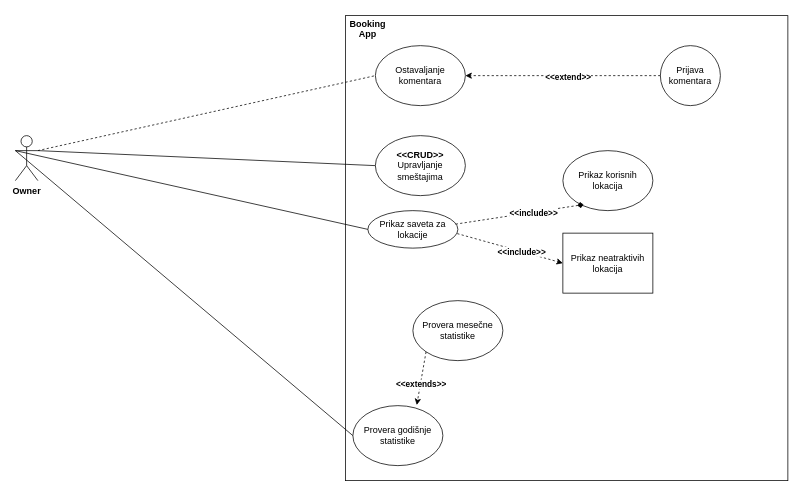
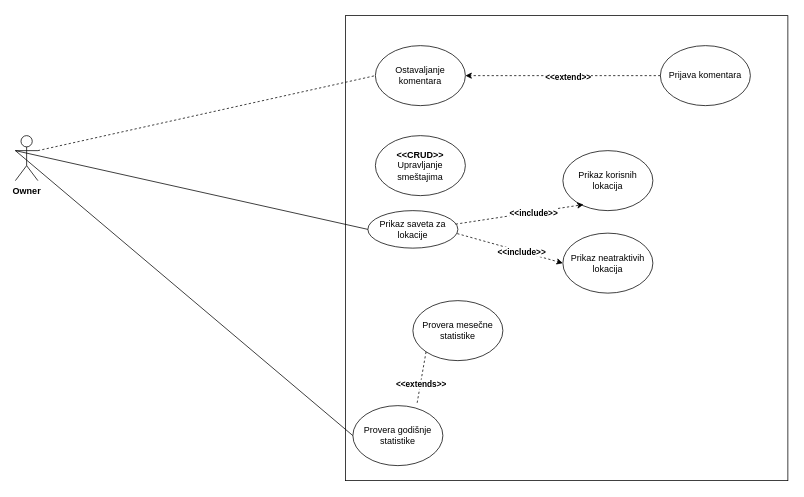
(368, 34) -> none
(690, 75) -> (705, 75)
(208, 158) -> none
(577, 205) -> (577, 205)
(608, 263) -> (608, 263)
(418, 398) -> (417, 401)
